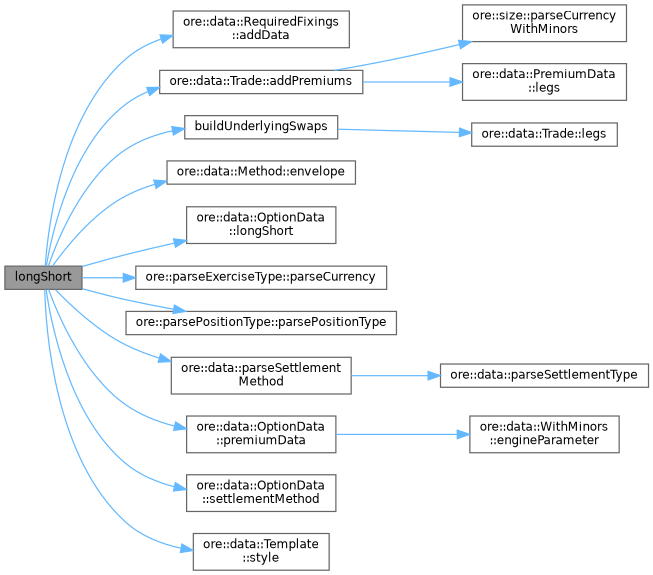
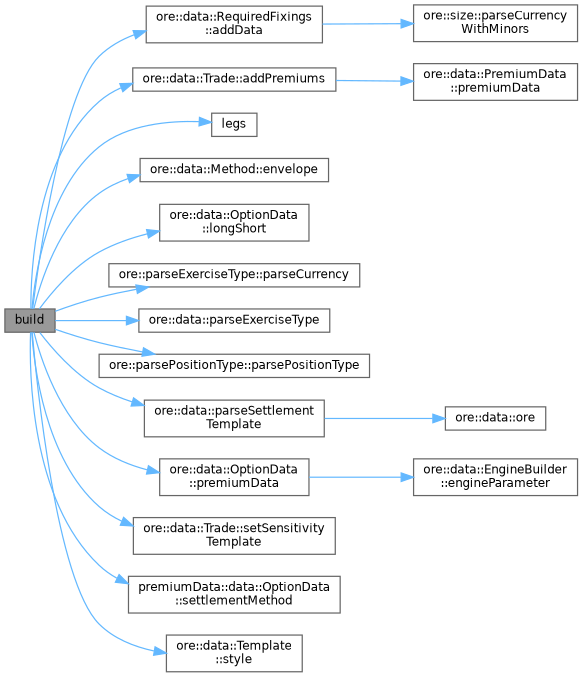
(397, 59) -> (362, 24)
(545, 82) -> (496, 82)
(261, 127) -> (234, 125)
(545, 135) -> none
(43, 278) -> (30, 321)
none -> (234, 321)
(261, 376) -> (234, 418)
(545, 376) -> (496, 418)
(545, 434) -> (496, 477)
(261, 493) -> (234, 595)
none -> (234, 536)
